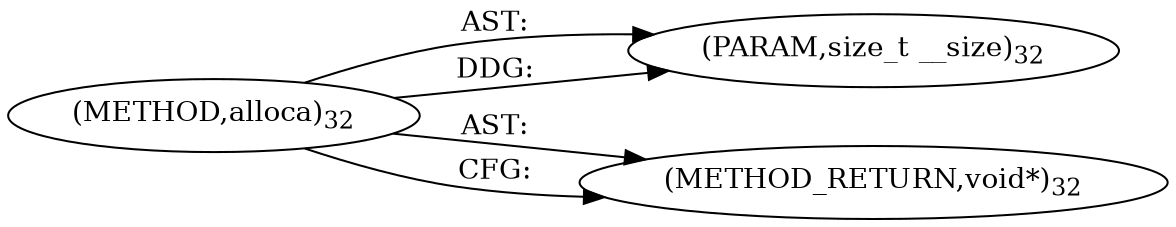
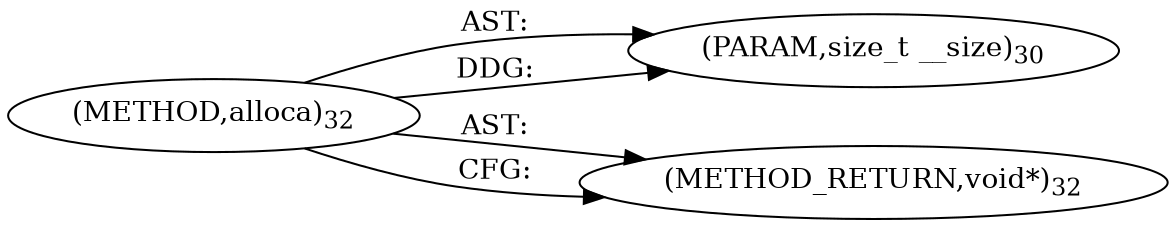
(1030, 48) -> (1030, 48)
